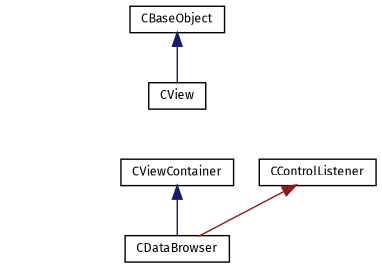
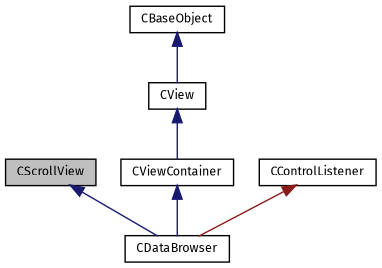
none -> (177, 141)
none -> (51, 172)
